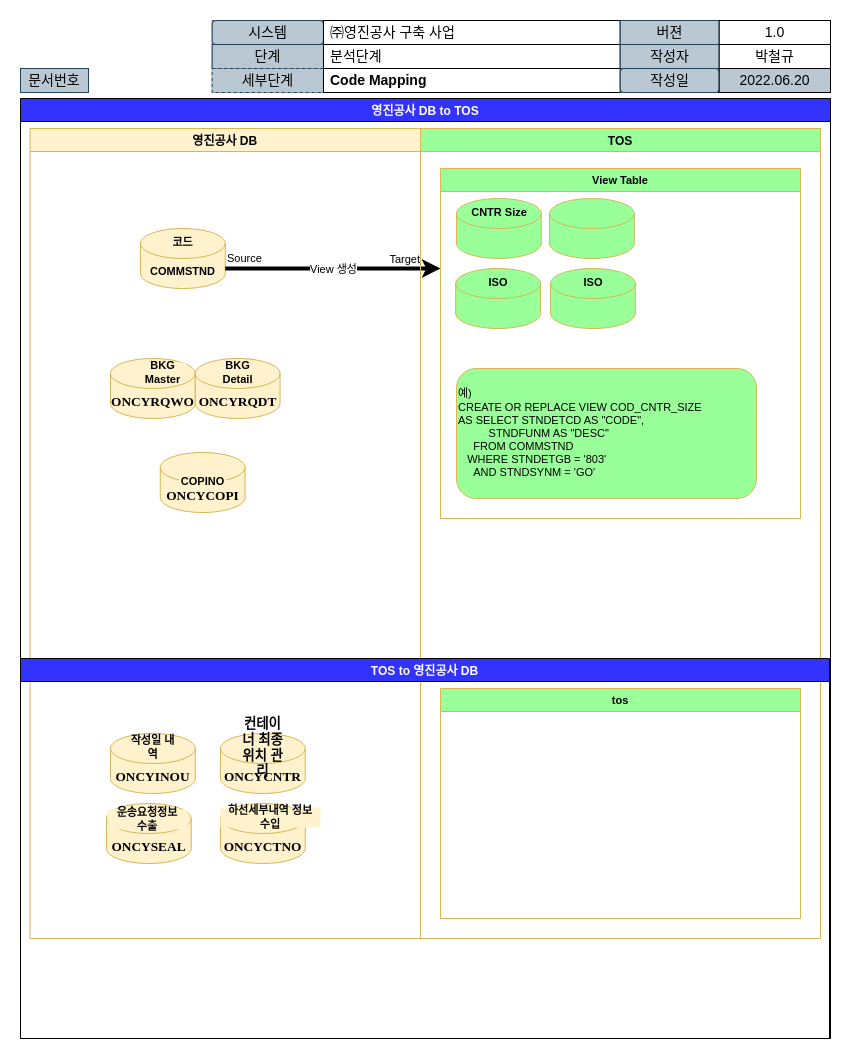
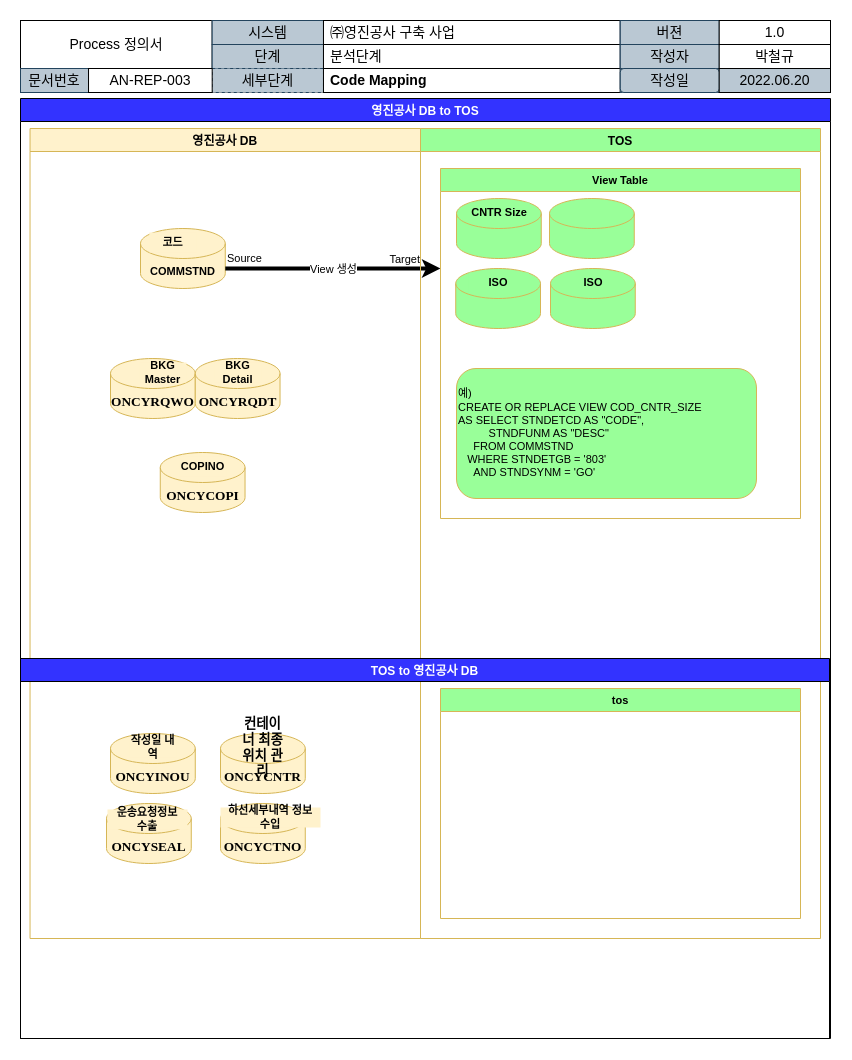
(268, 33) -> (268, 33)
none -> (116, 45)
none -> (150, 81)
(183, 243) -> (173, 243)
(203, 482) -> (203, 467)
